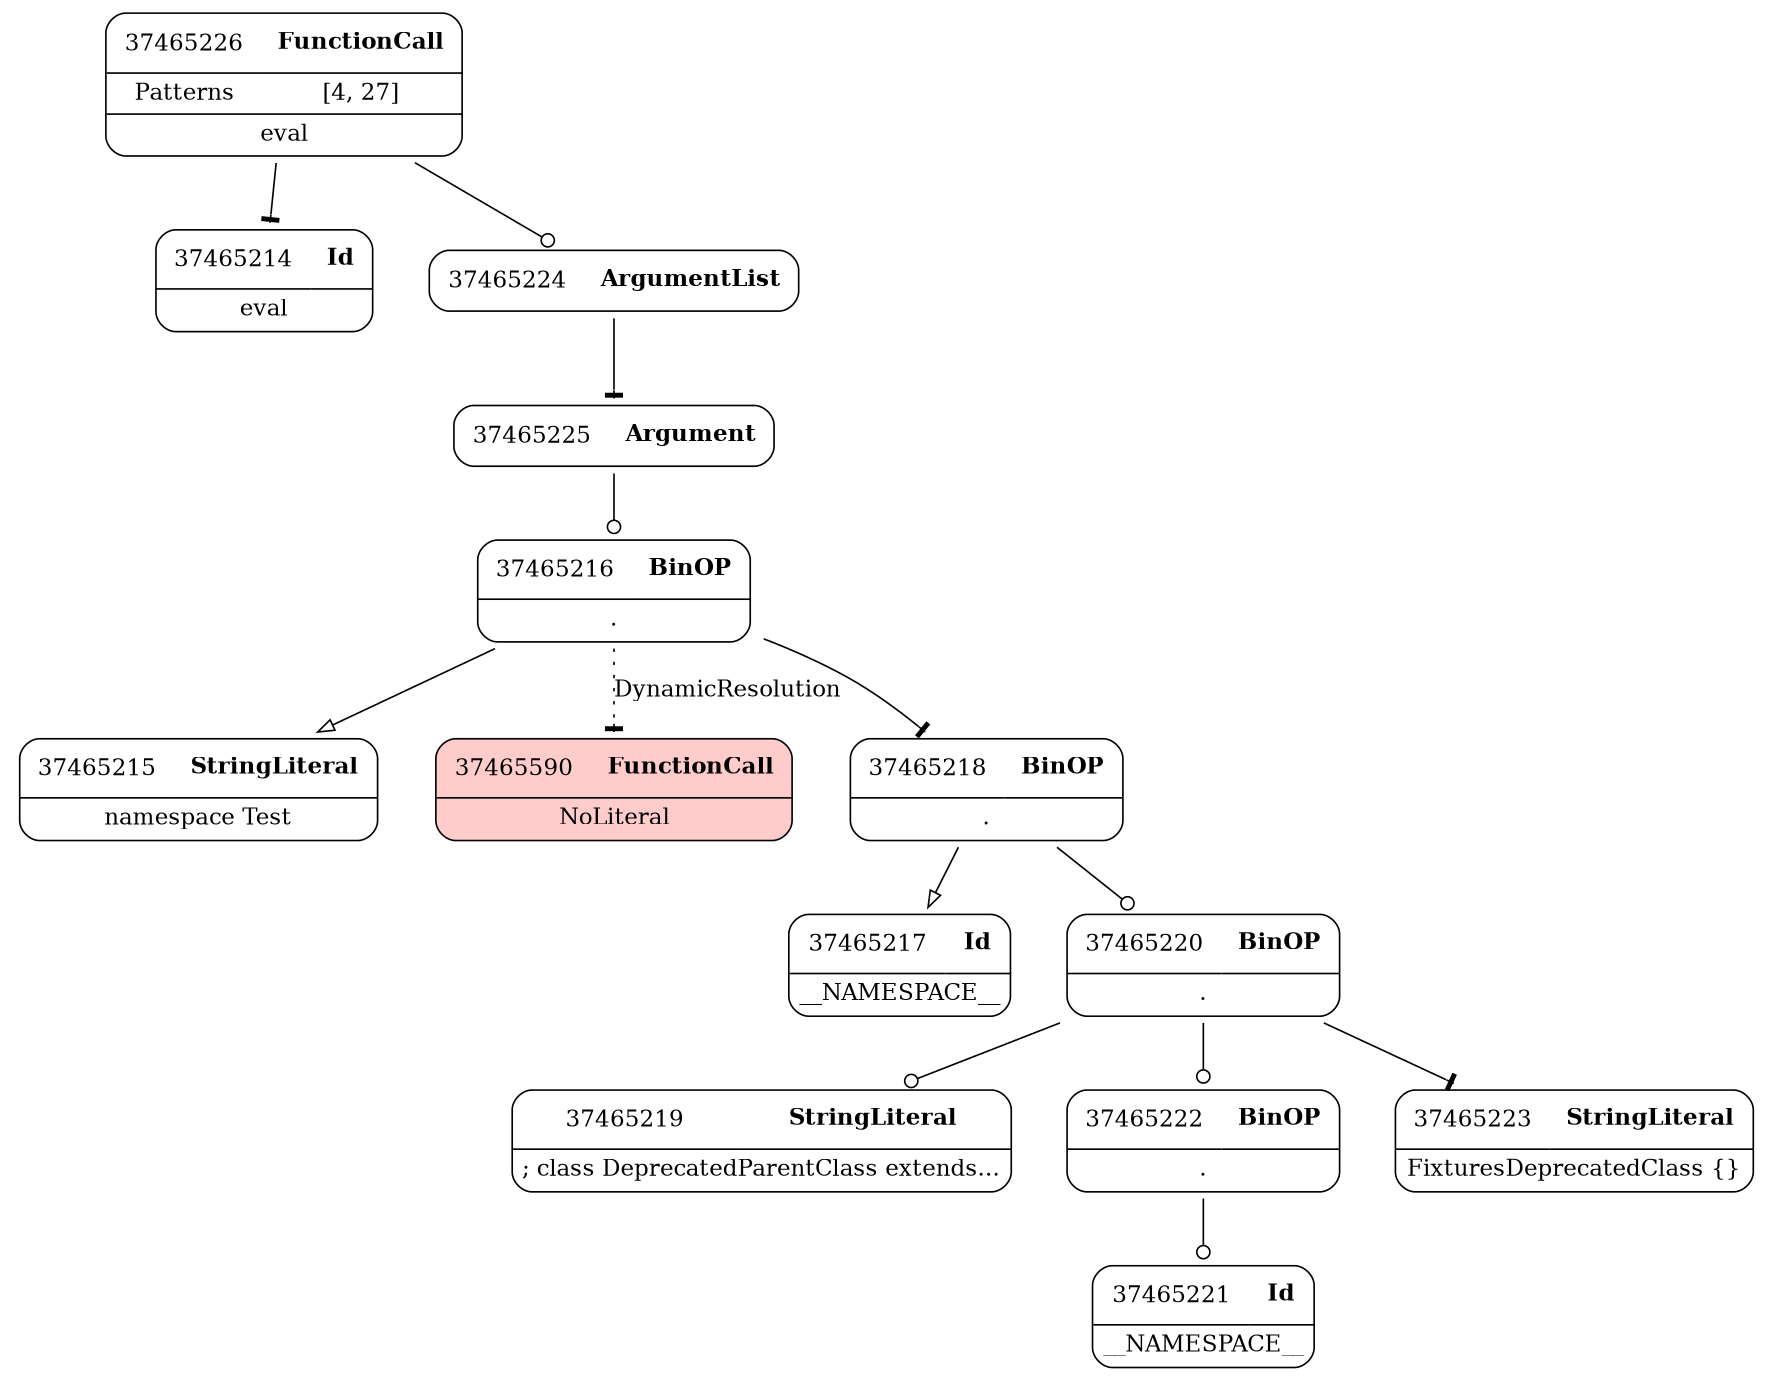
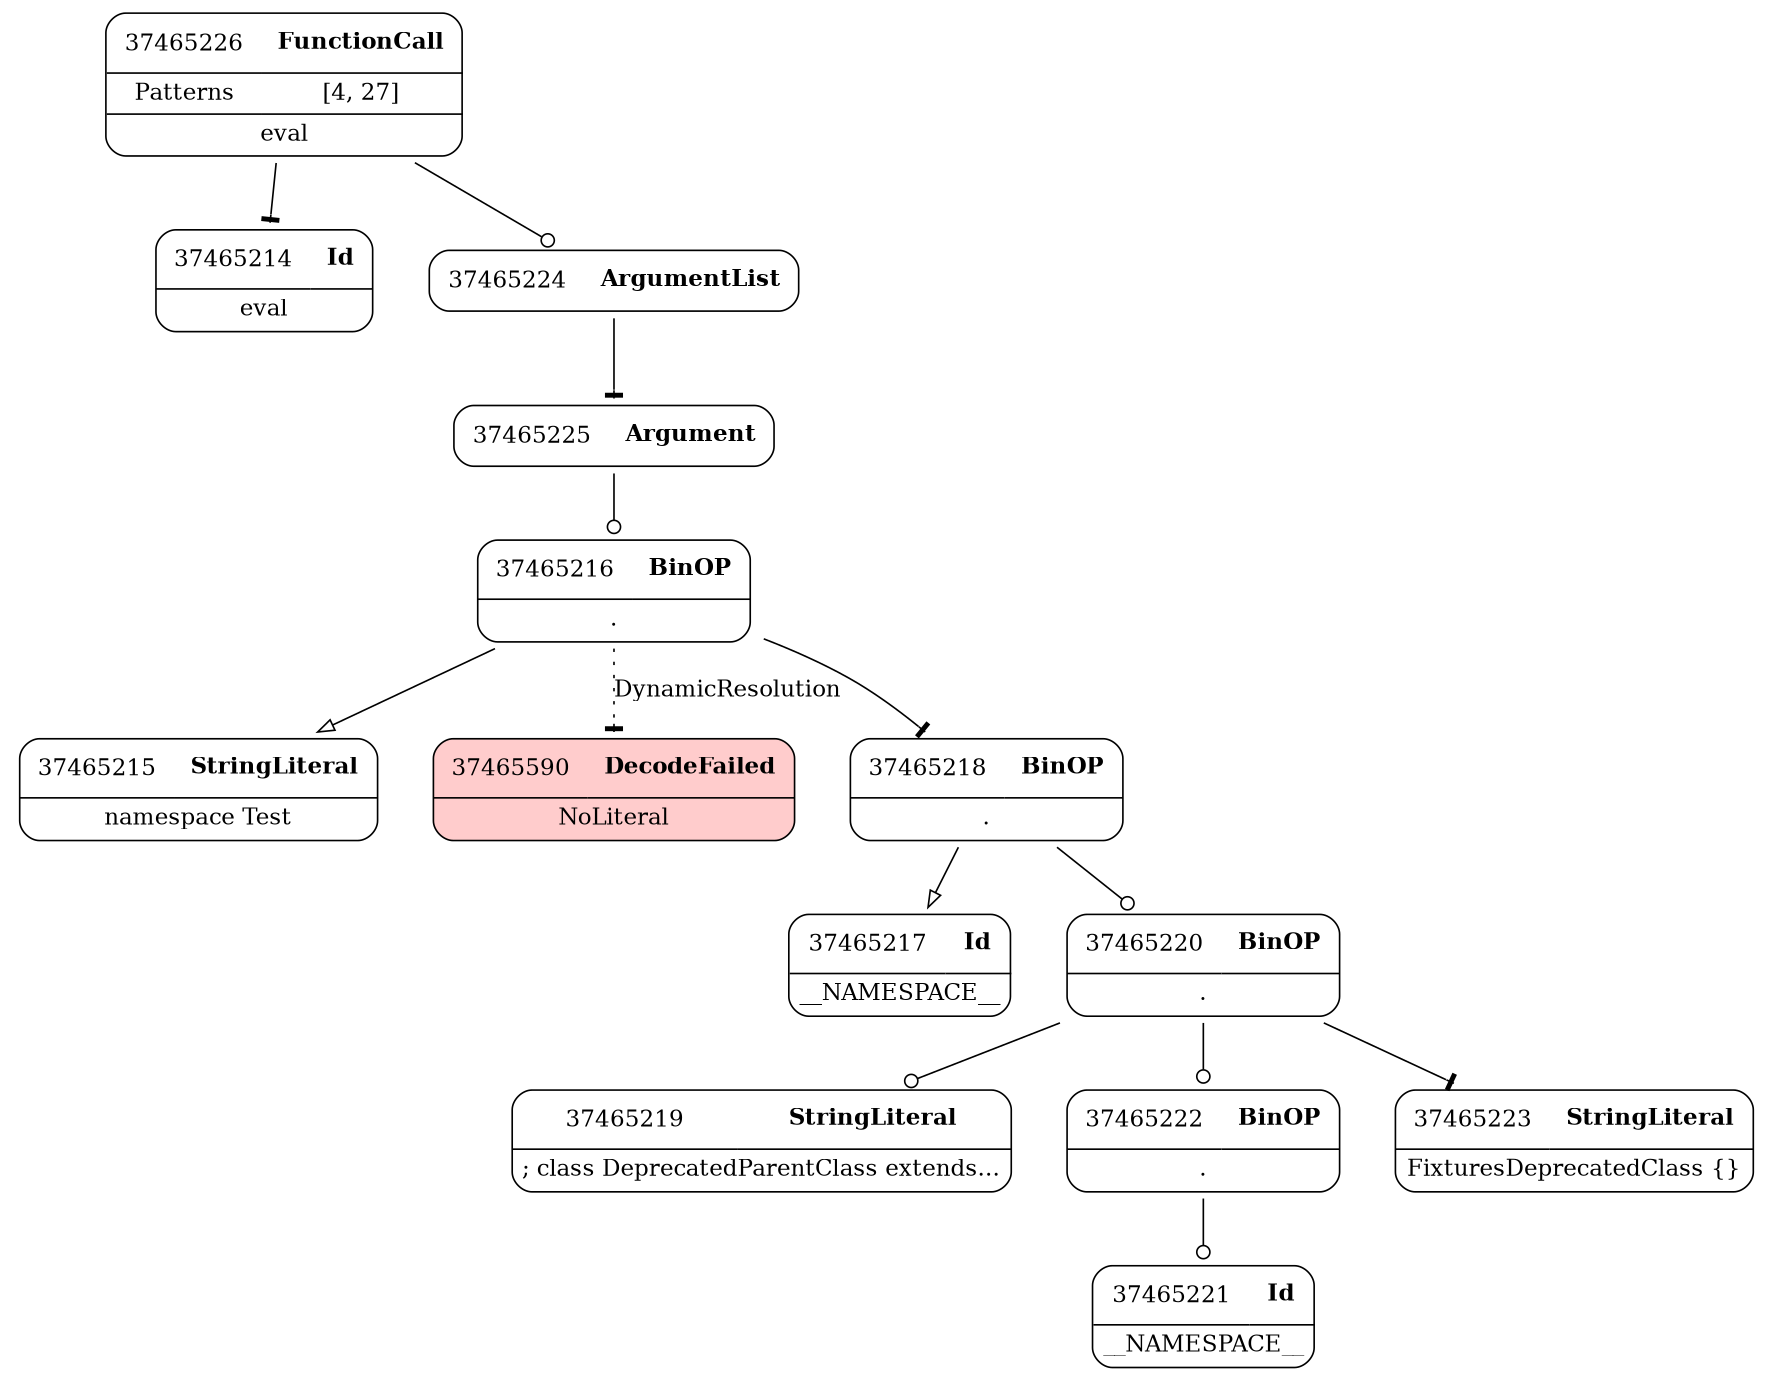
(691, 767) -> (690, 767)
